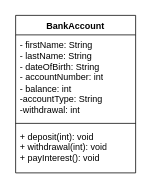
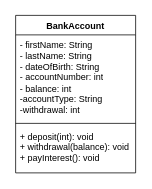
(70, 148) -> (76, 153)
